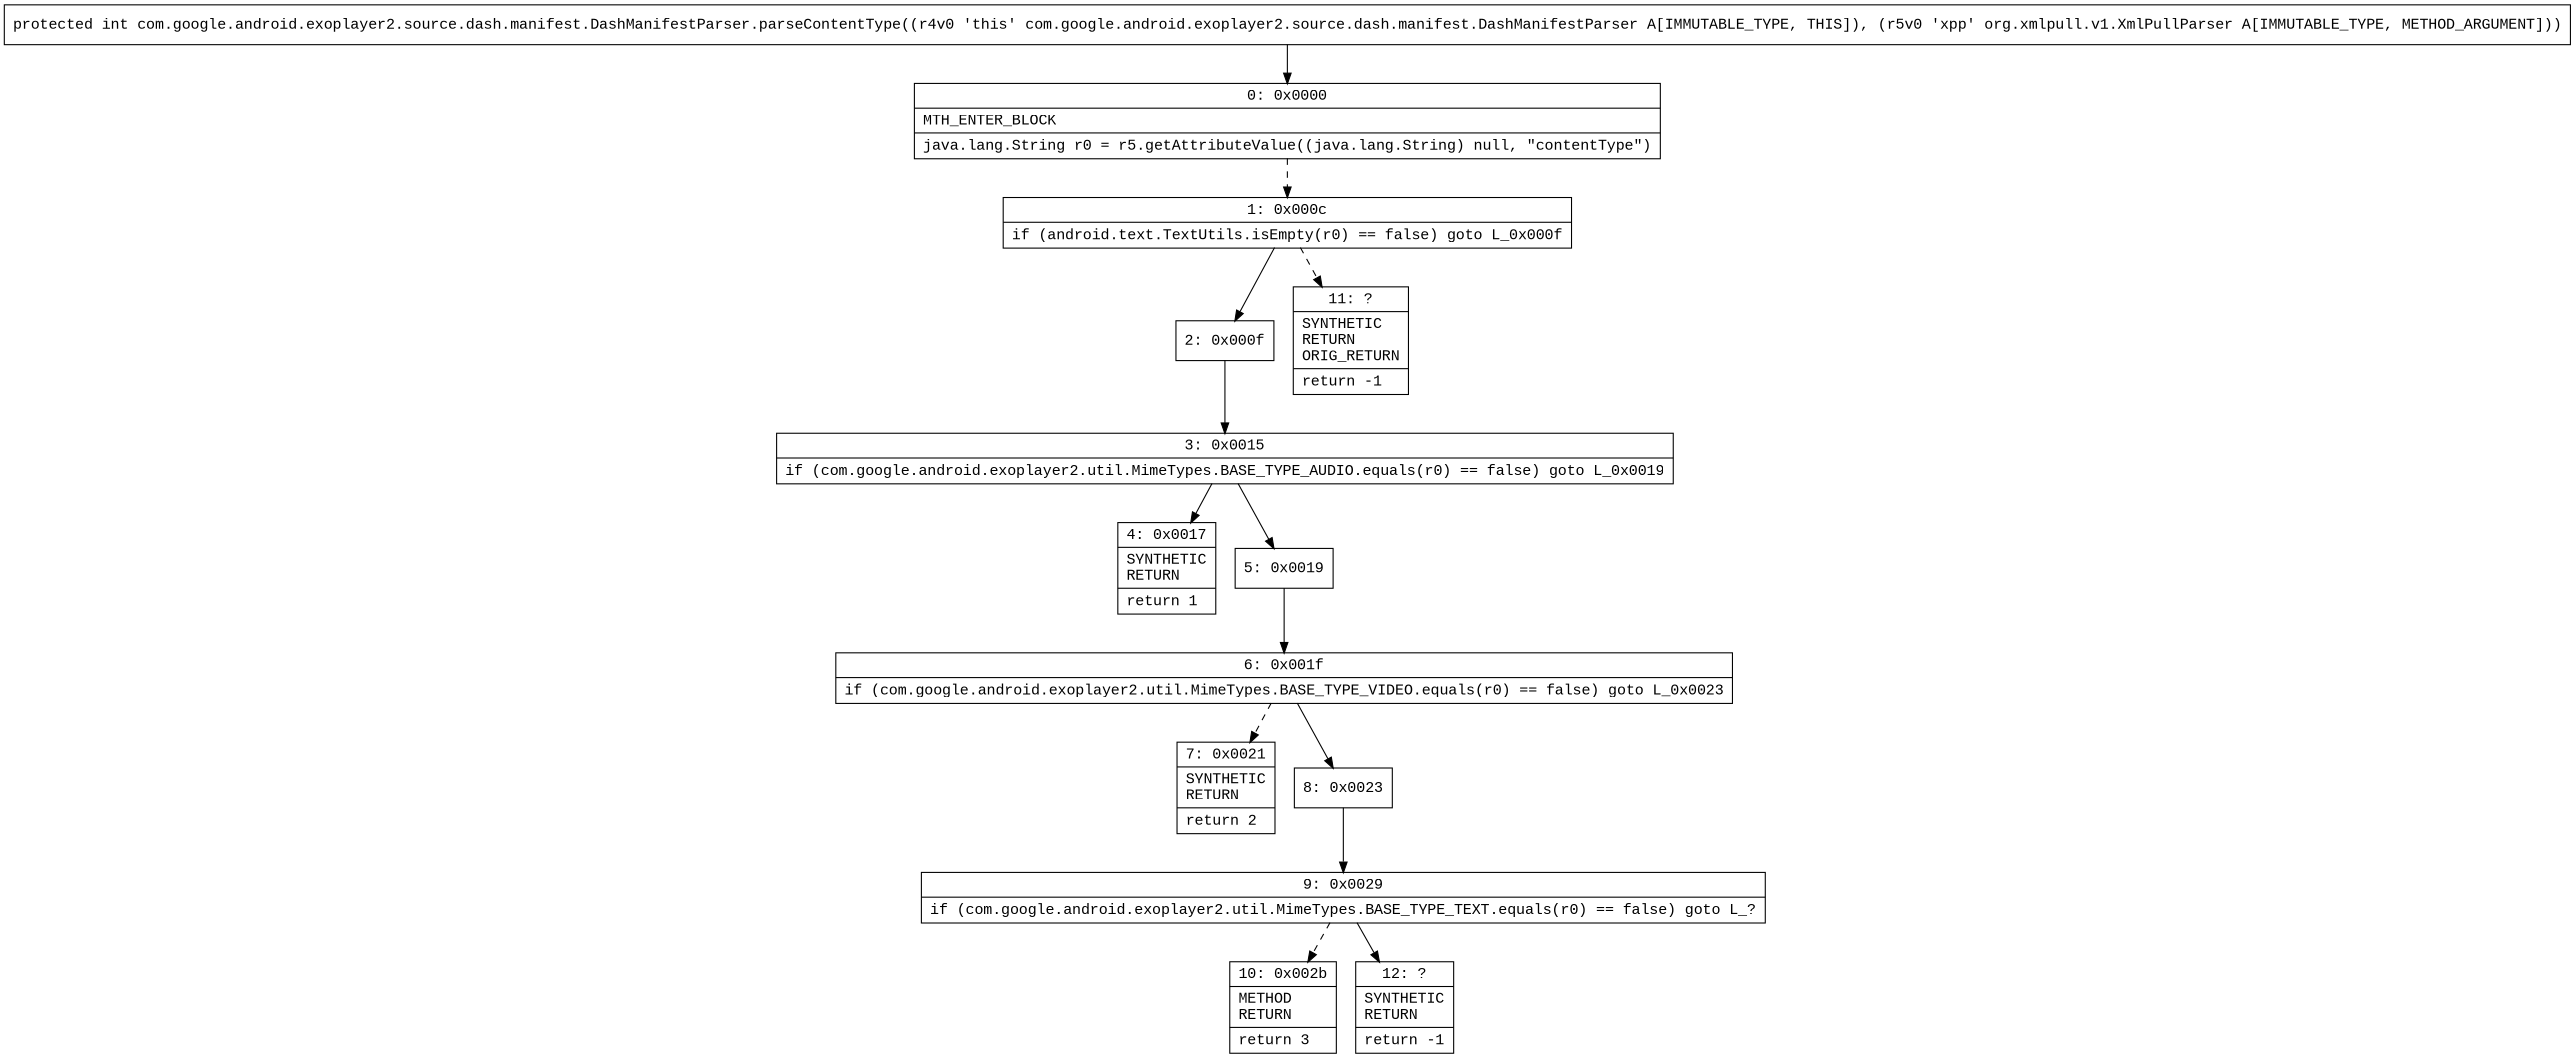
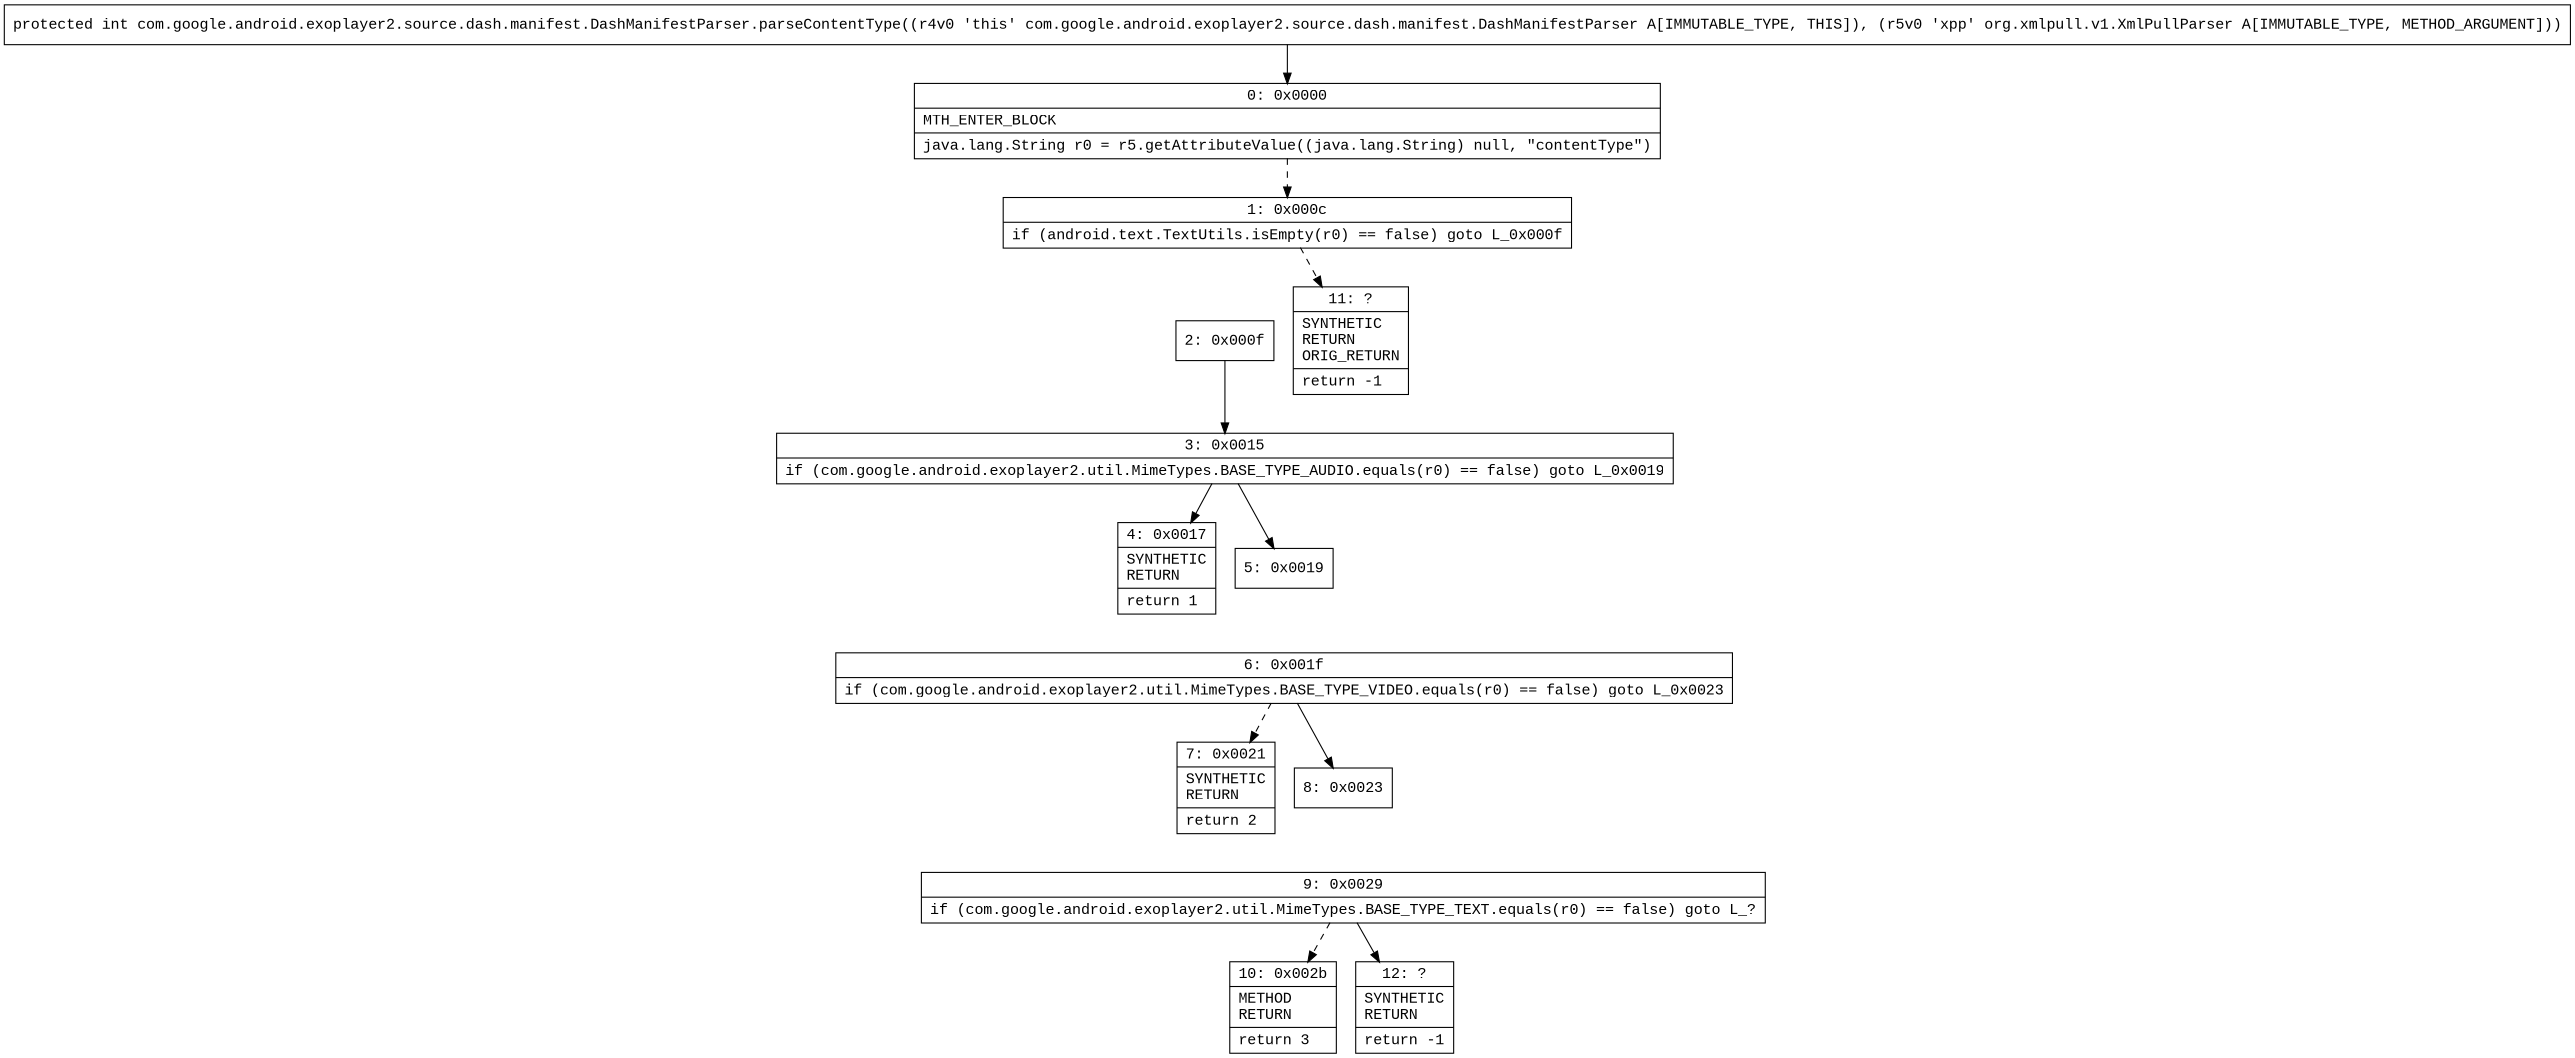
(1257, 280) -> none
(1284, 615) -> none
(1343, 835) -> none
